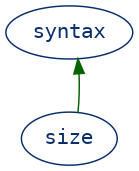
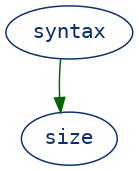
(79, 93) -> (59, 78)
